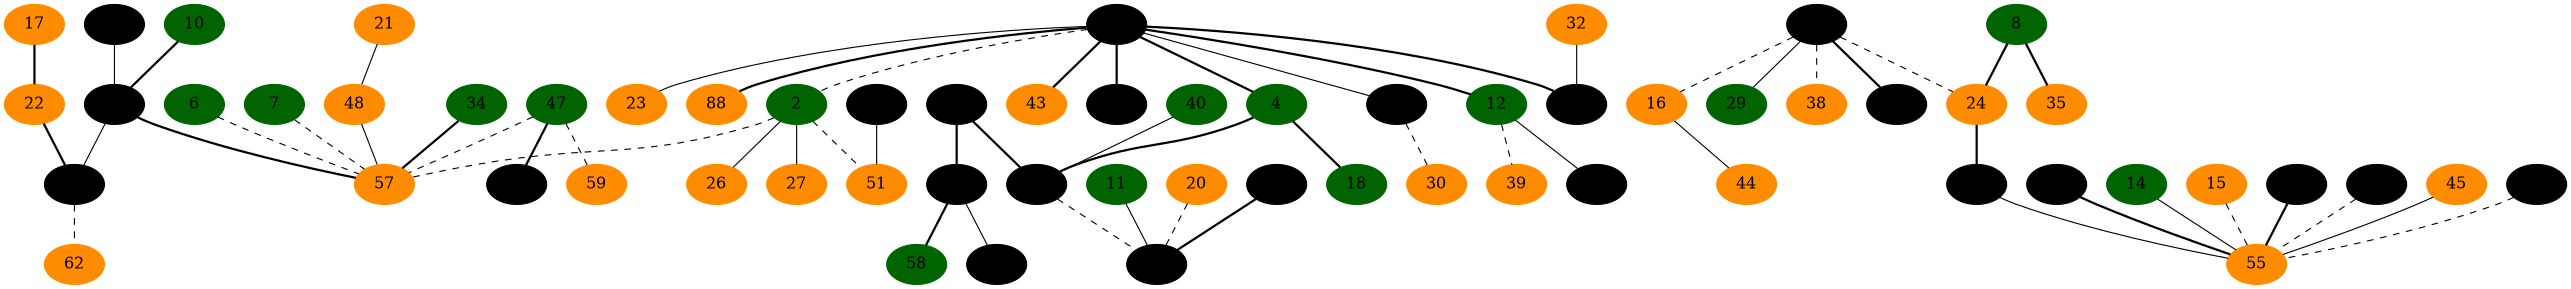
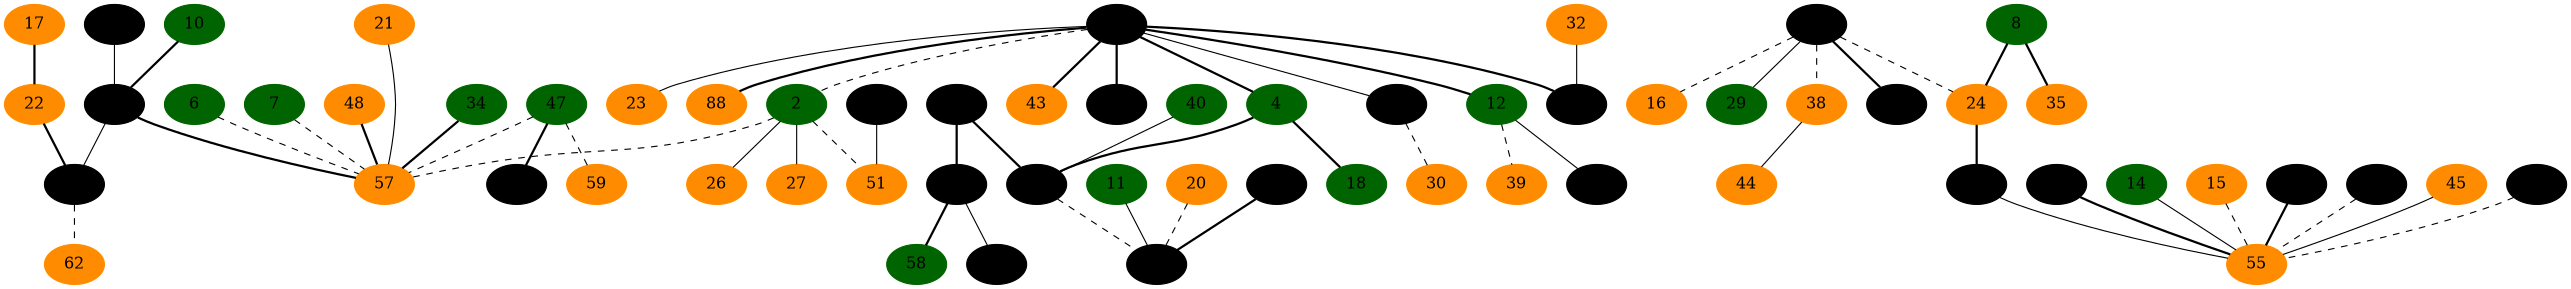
(370, 64) -> (396, 104)
(369, 144) -> (369, 144)
(1702, 144) -> (1782, 144)
